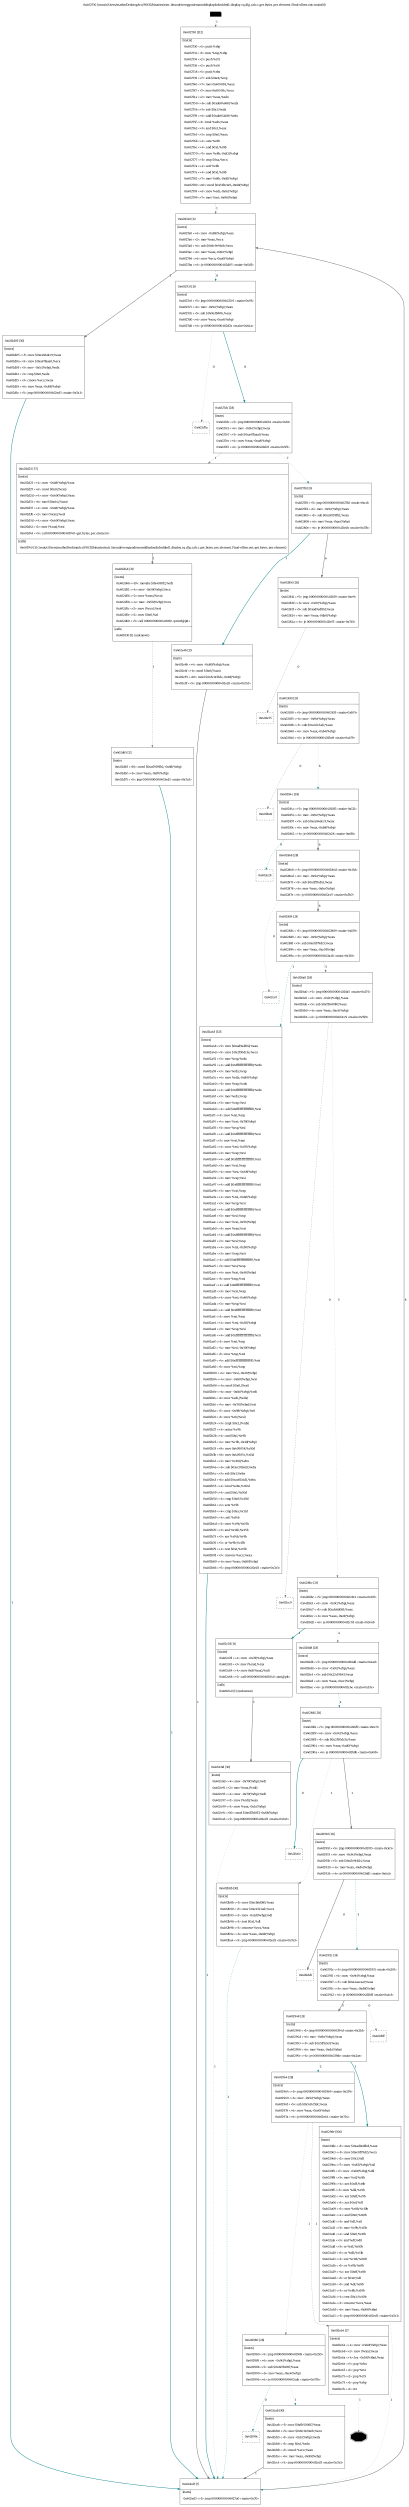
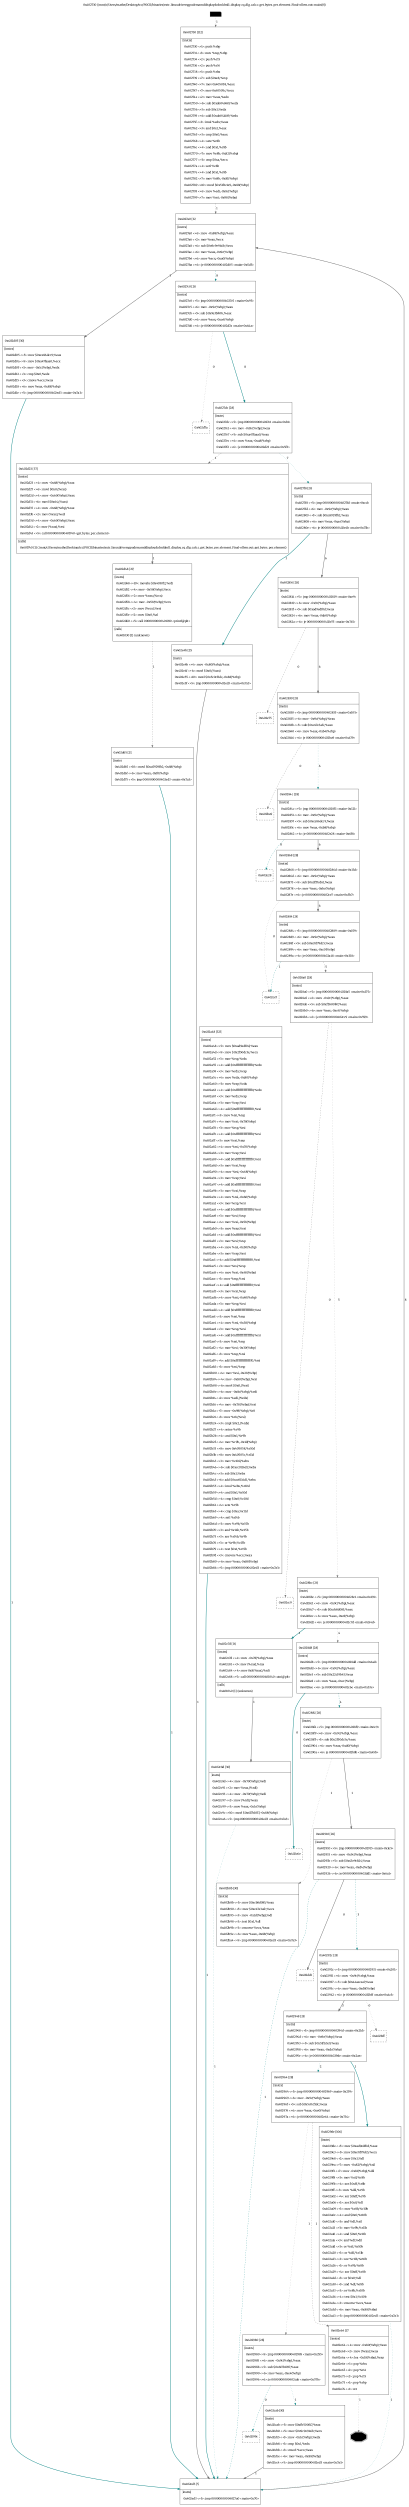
none -> (318, 659)
(285, 992) -> (274, 975)
(297, 1802) -> (292, 1768)
(227, 2211) -> (252, 2173)
